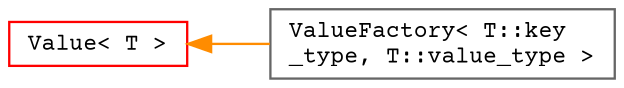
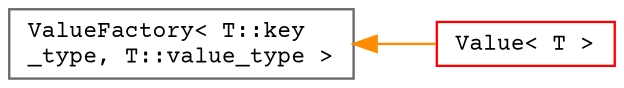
(241, 44) -> (406, 44)
